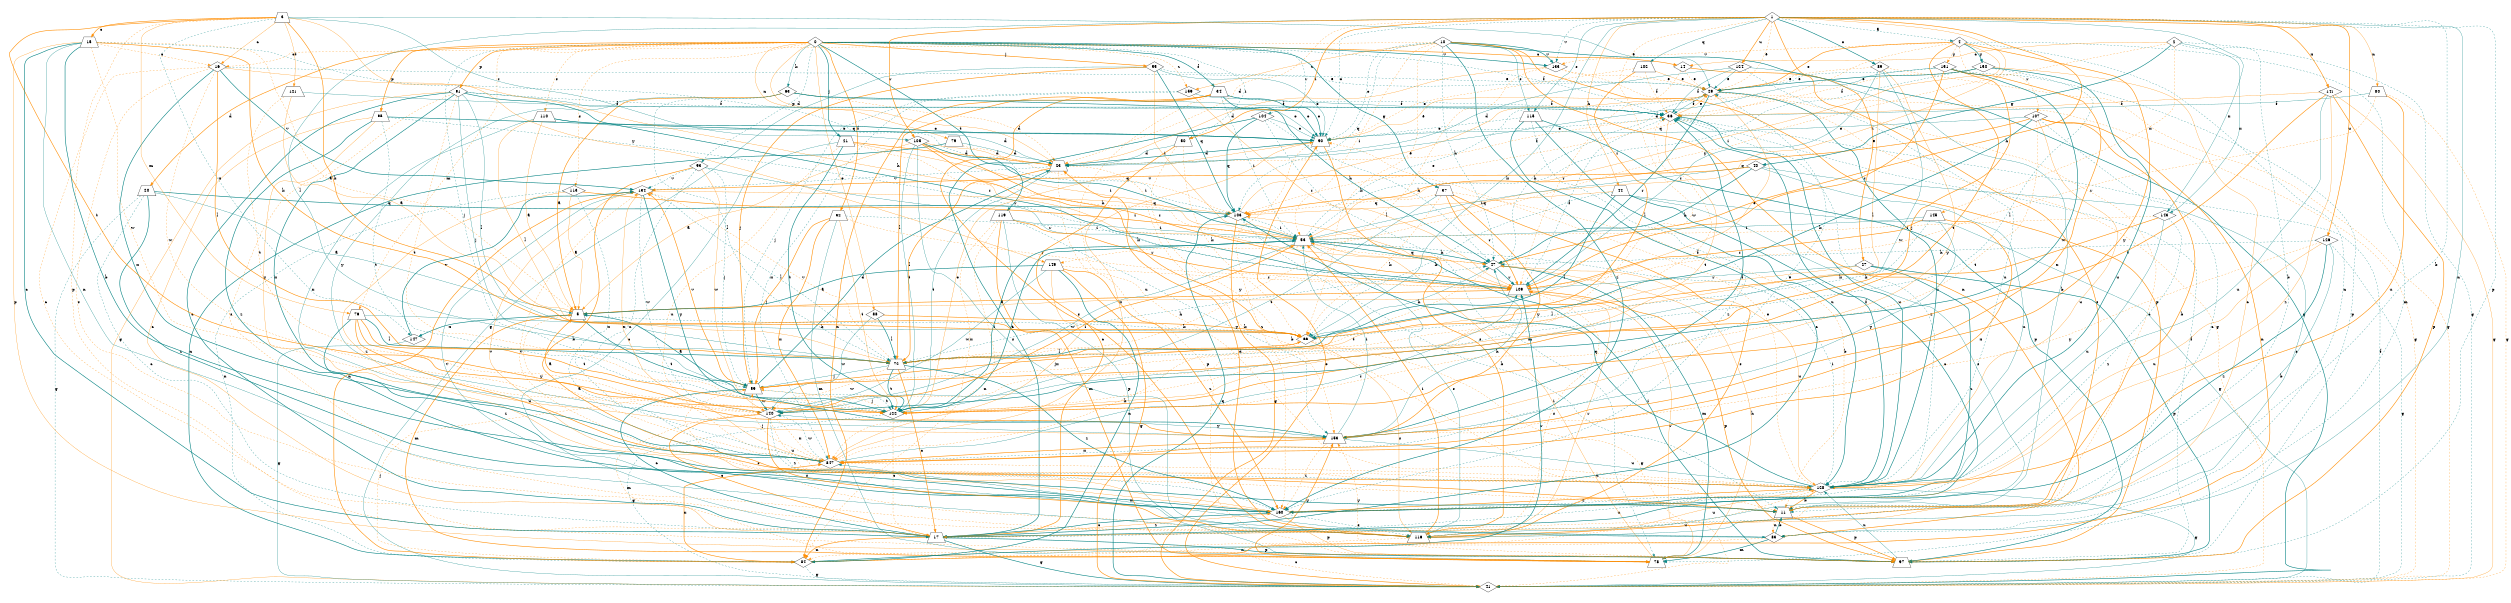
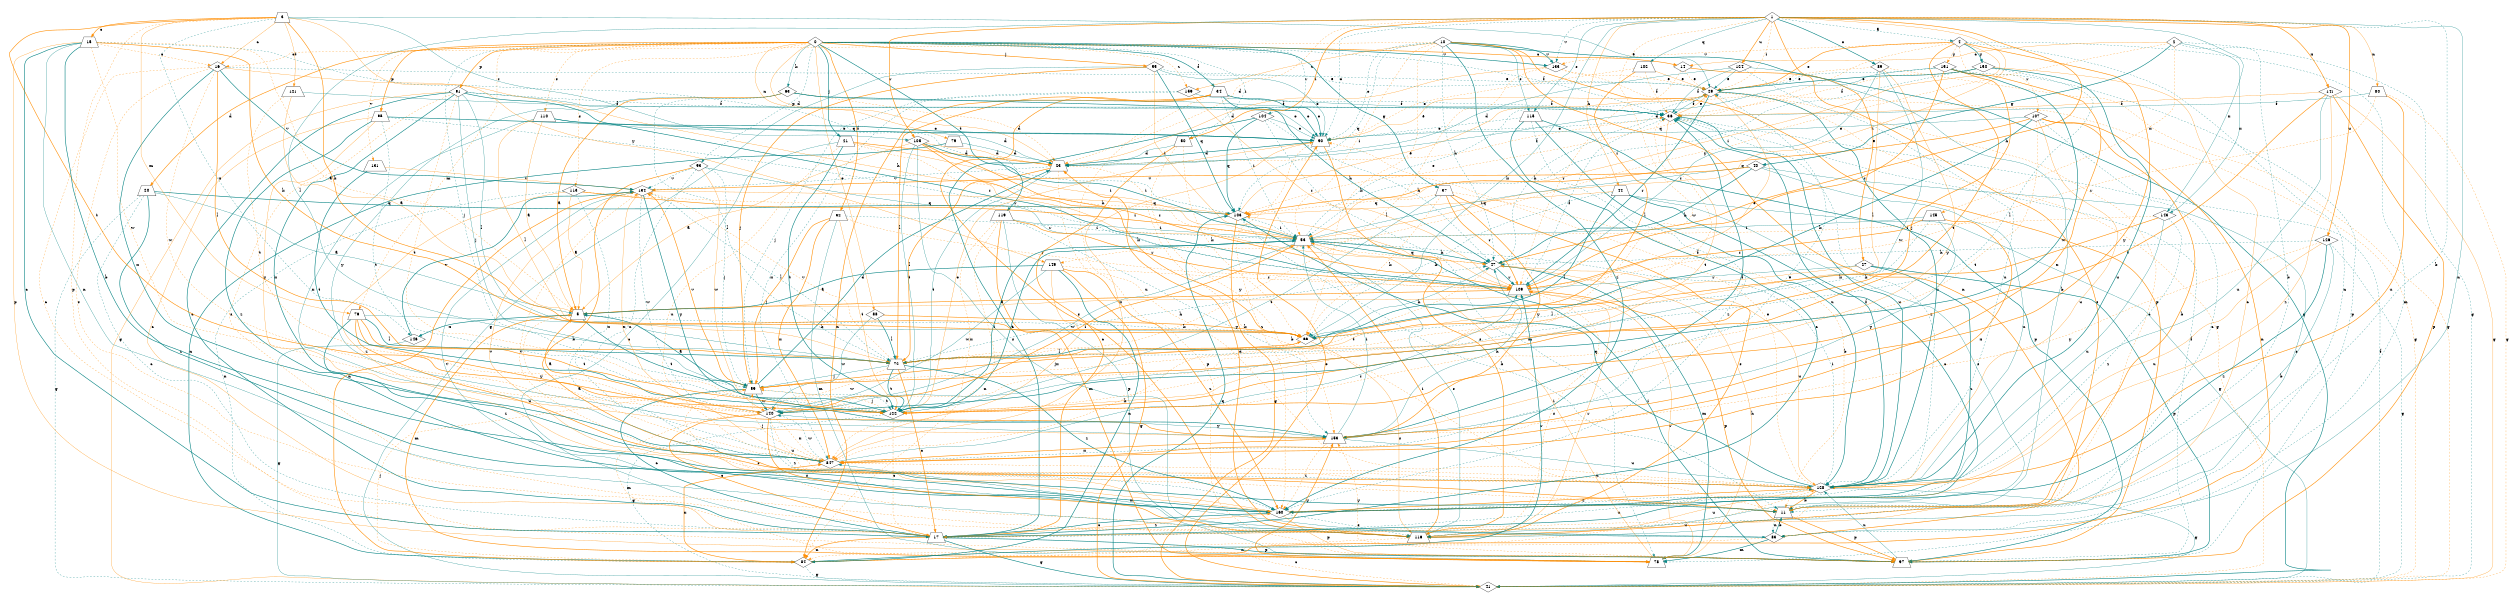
(1766, 54) -> (1766, 54)
none -> (375, 166)
(2495, 167) -> none
(1110, 179) -> (872, 204)
(414, 339) -> (414, 339)
(1642, 472) -> none
(1774, 523) -> (1774, 523)
